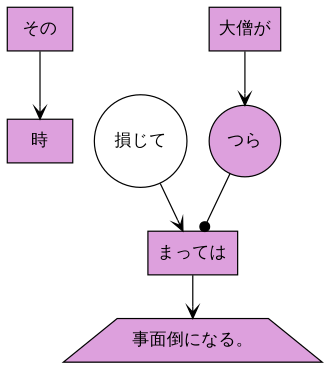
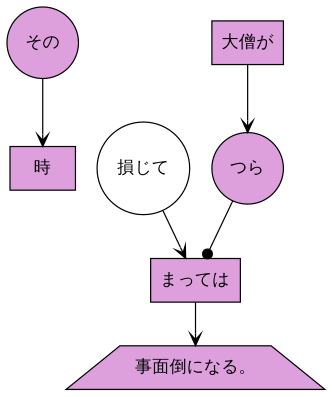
(40, 29) -> (43, 43)
